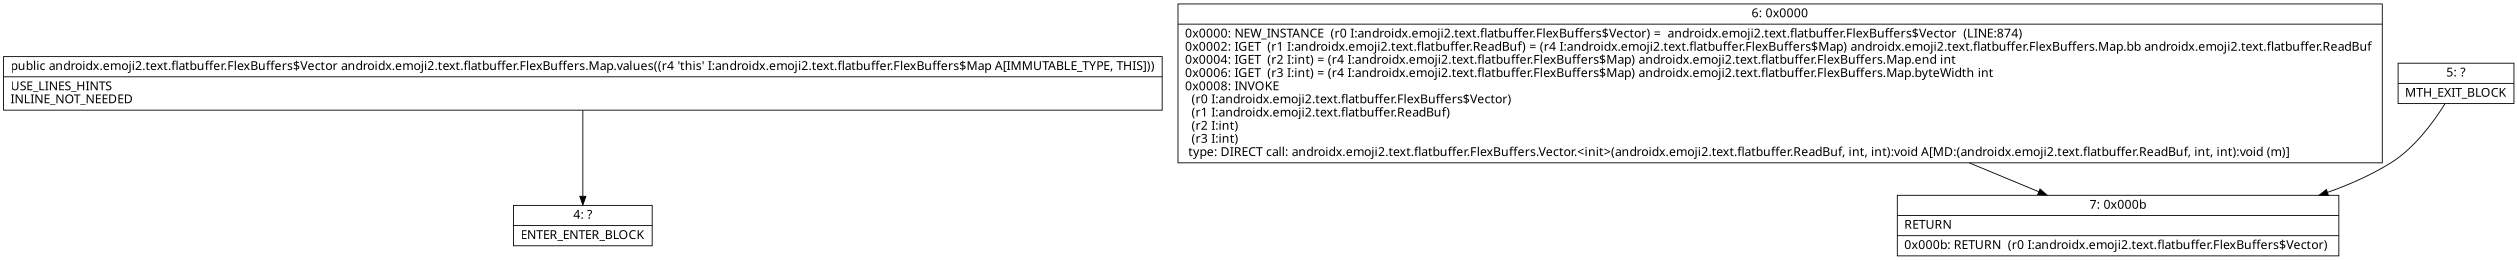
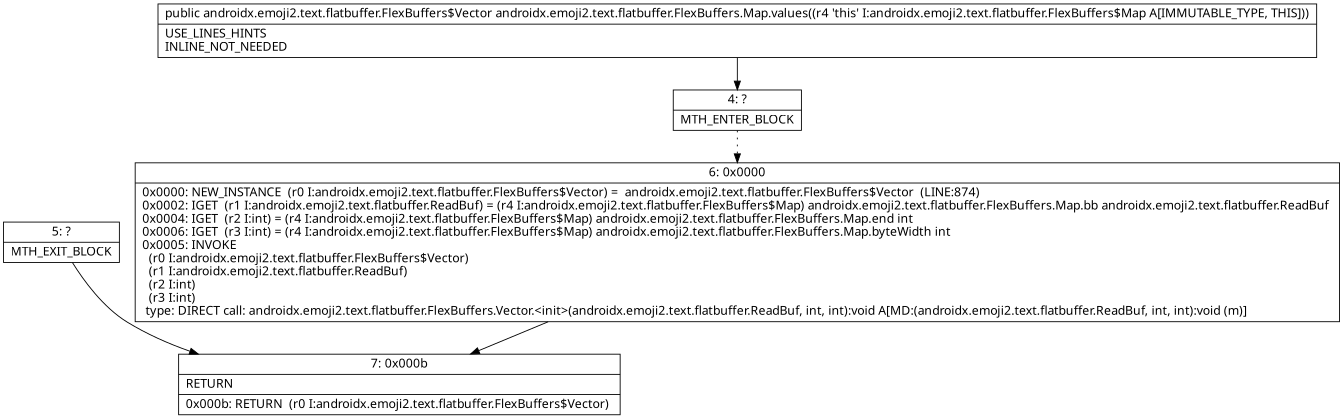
(1235, 86) -> (193, 245)
none -> (737, 142)
(583, 235) -> (737, 120)
